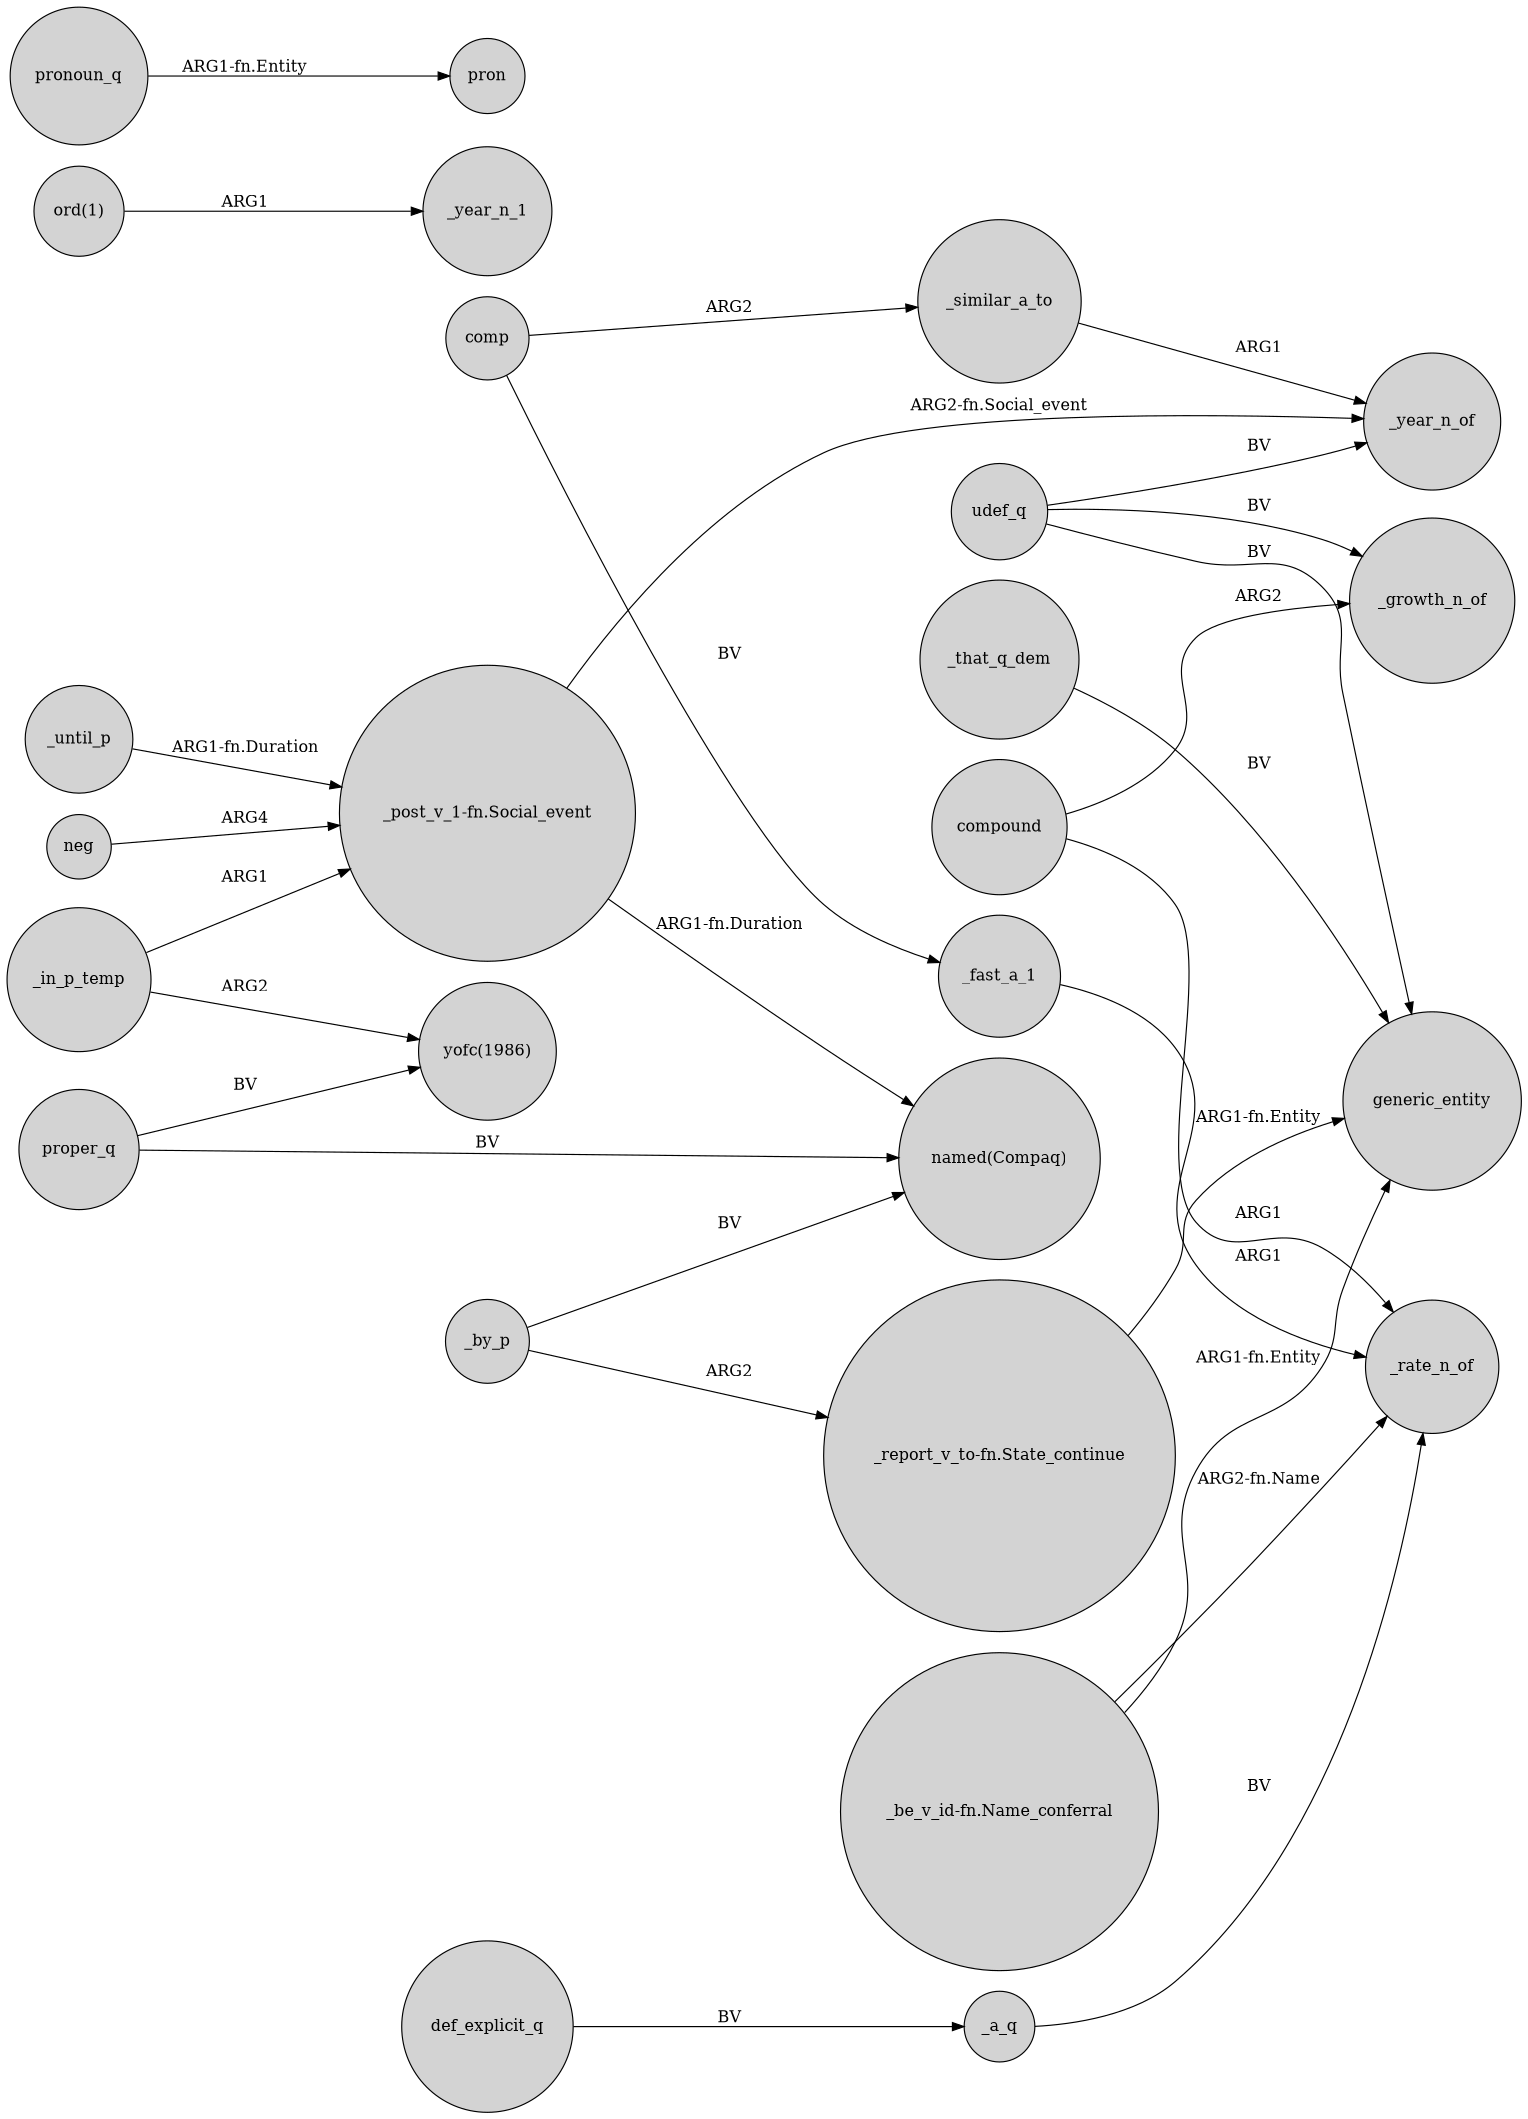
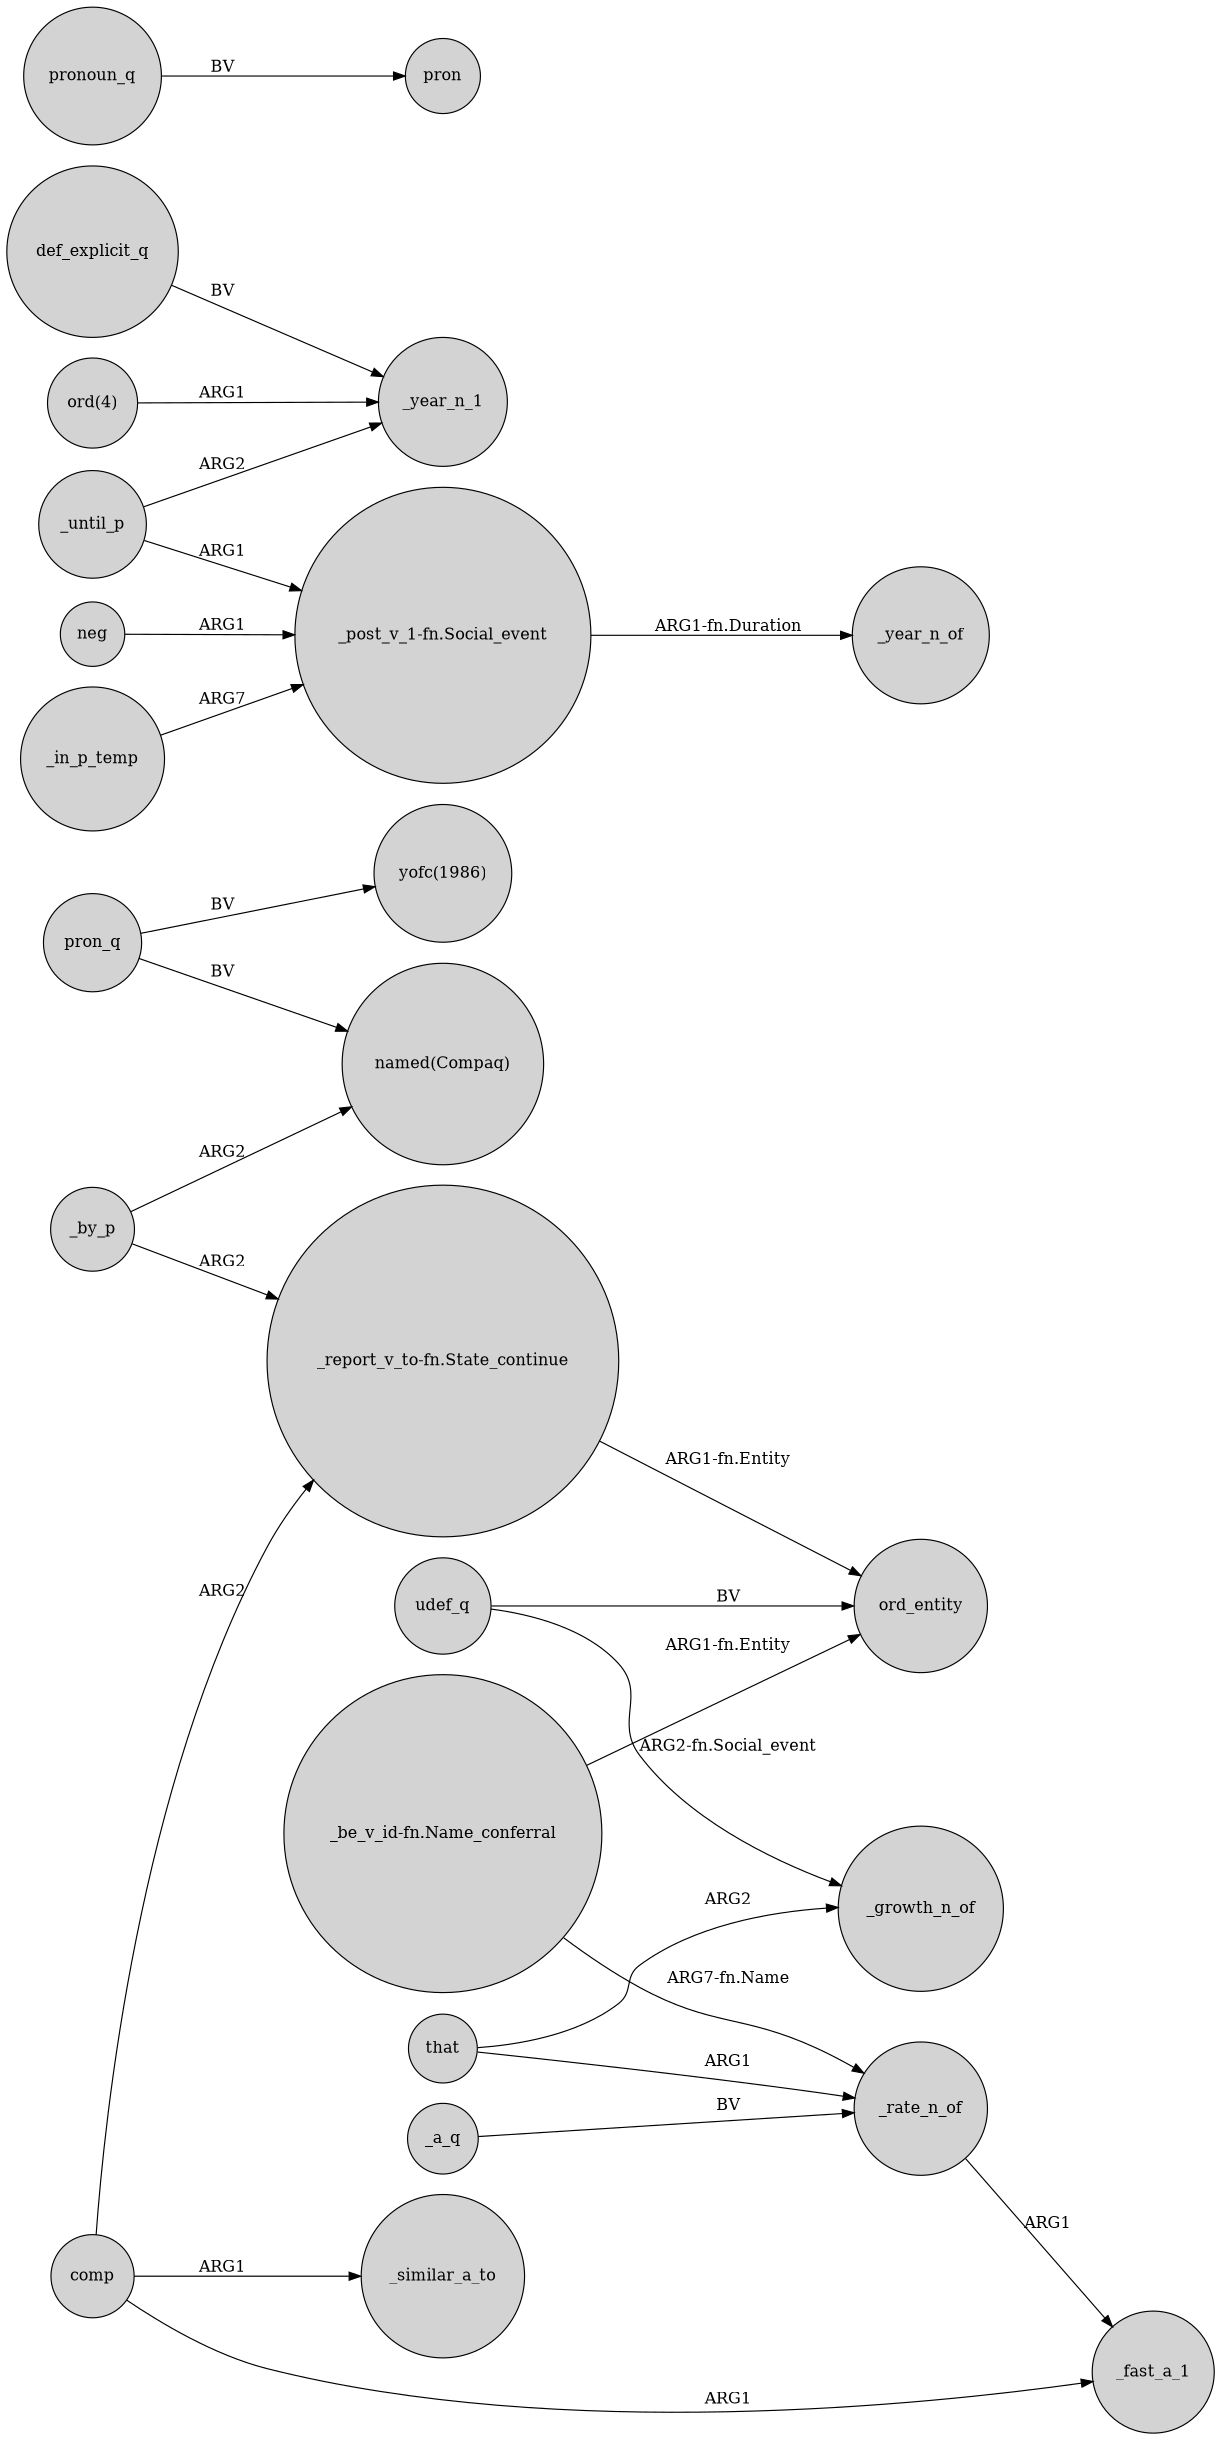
(245, 67) -> (223, 67)
(79, 211) -> (93, 403)
(730, 308) -> (223, 2267)
(1217, 362) -> none
(999, 406) -> (728, 627)
none -> (257, 467)
(1202, 480) -> none
(1259, 506) -> (728, 1746)
(730, 654) -> (728, 2399)
(999, 660) -> none
(245, 748) -> (223, 552)
(245, 818) -> (223, 626)
(999, 827) -> (443, 2049)
(245, 877) -> (223, 699)
(755, 1001) -> none
(279, 1015) -> none
(1432, 1101) -> (921, 1606)
(79, 1150) -> (93, 943)
(1186, 1155) -> (1035, 2238)
(730, 1224) -> (223, 1152)
(1259, 1479) -> (728, 1979)
none -> (157, 1848)
(763, 2027) -> (272, 329)
